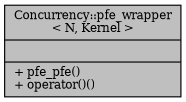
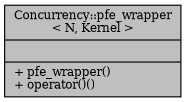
(48, 72) -> (63, 72)
